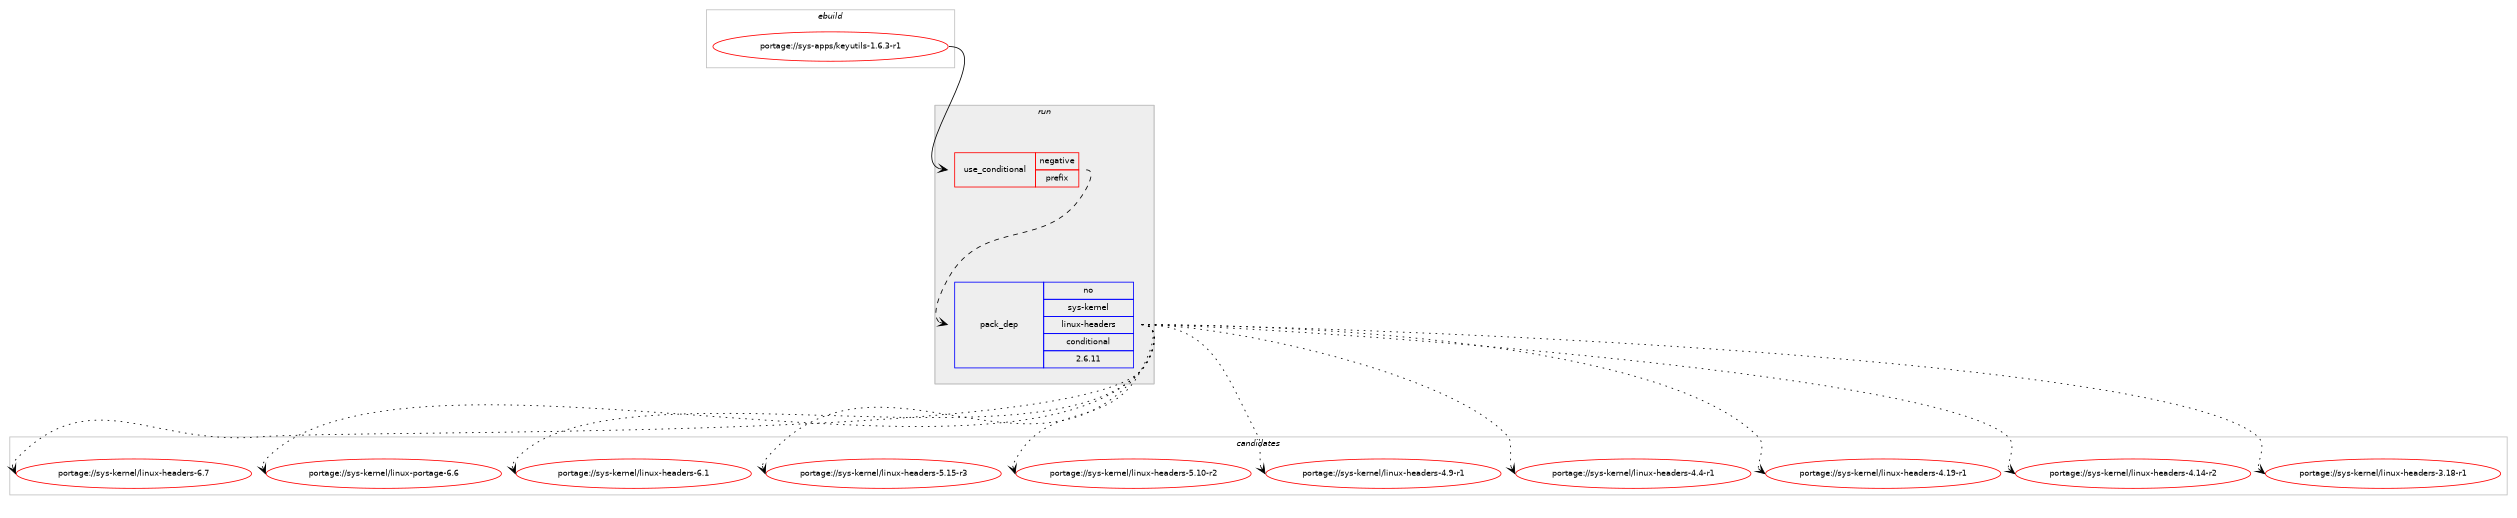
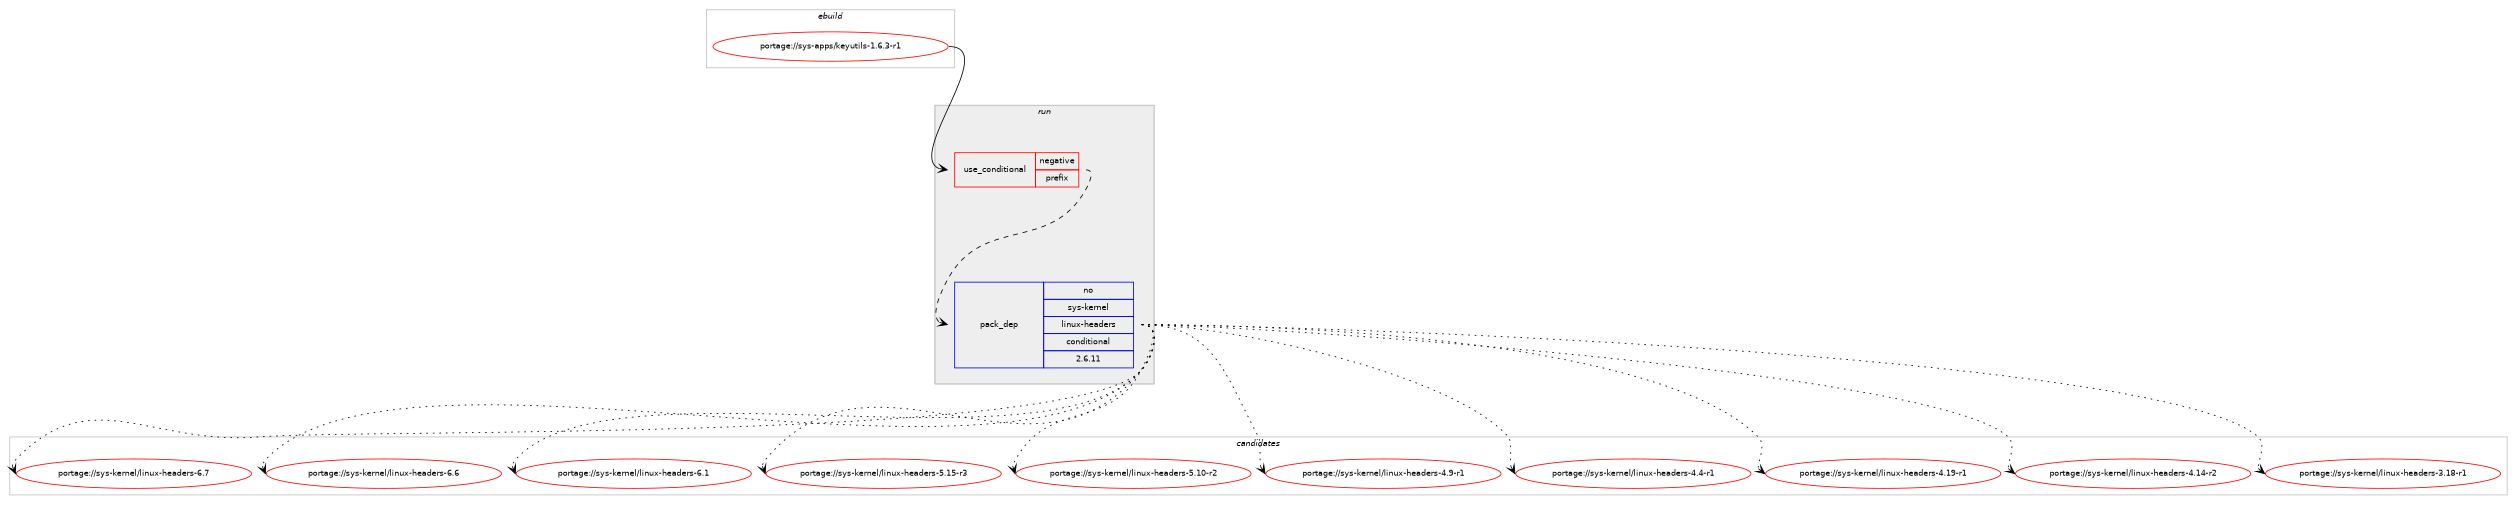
(384, 474) -> (384, 474)
